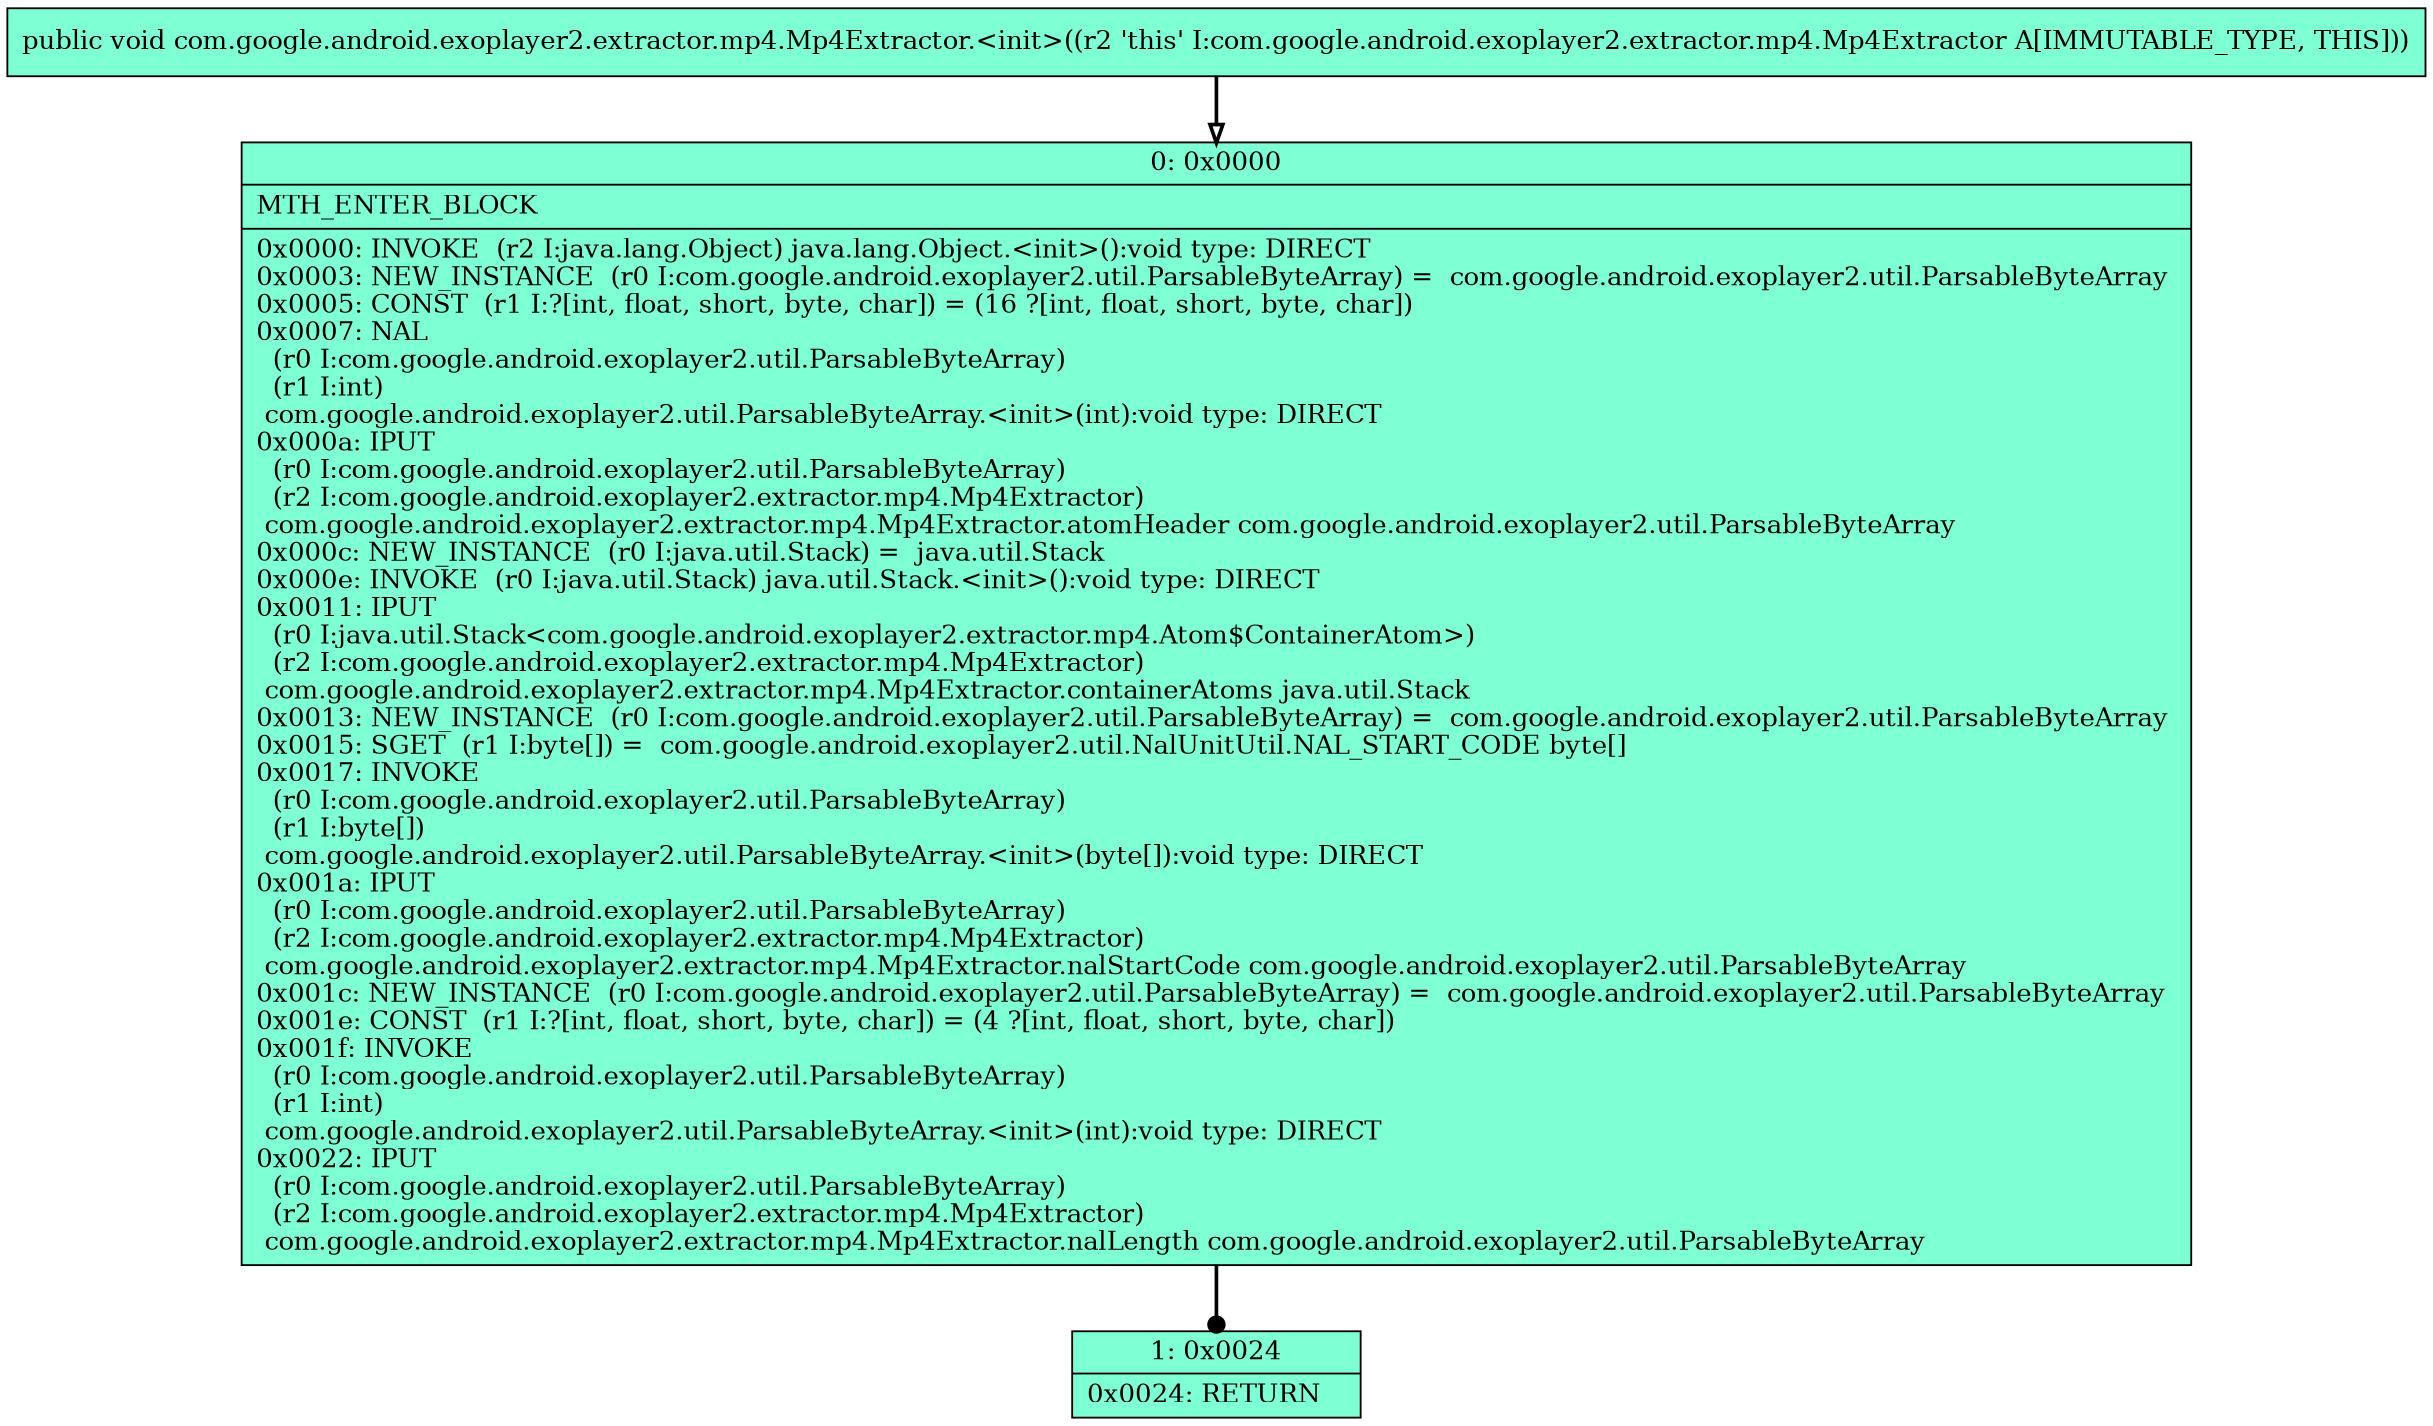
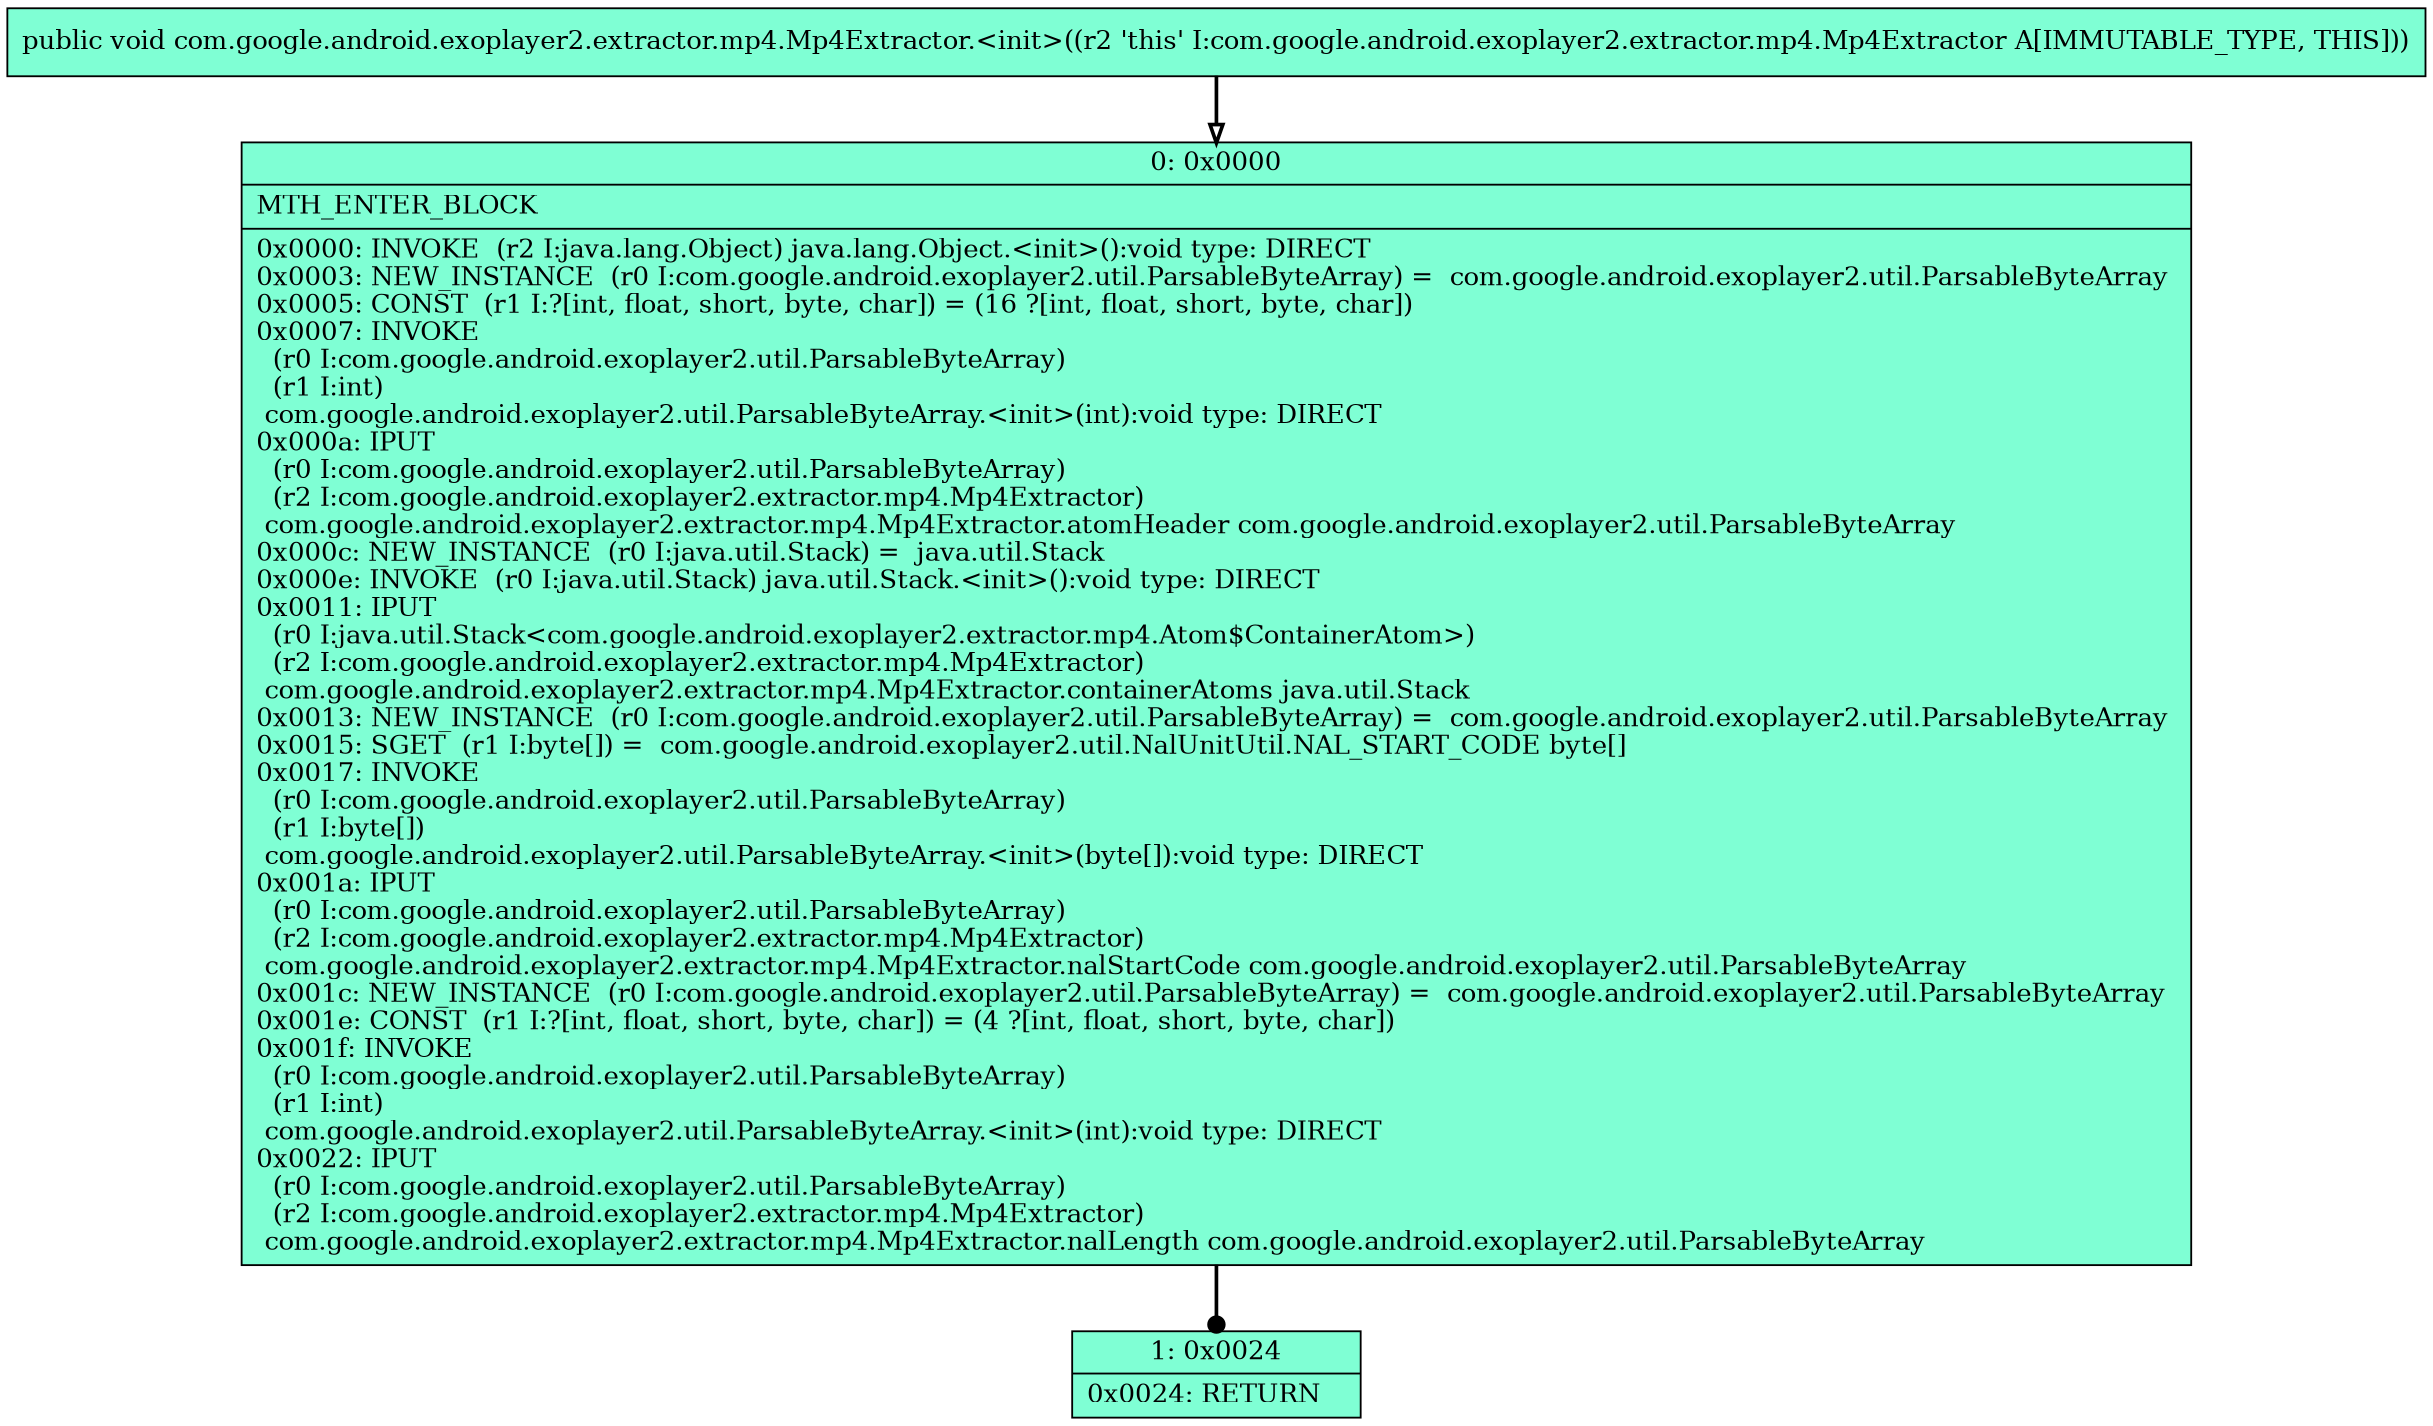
(351, 333) -> (377, 333)
